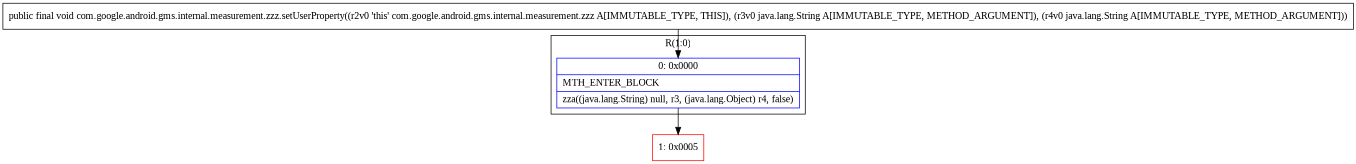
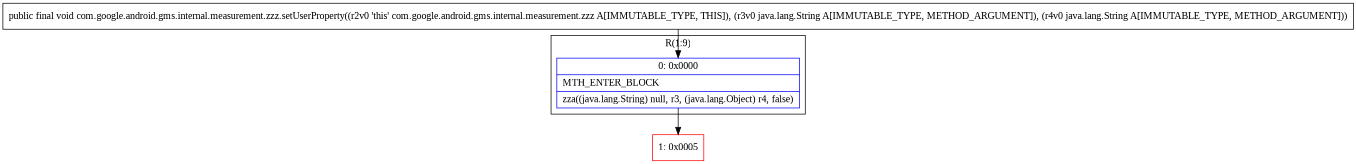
(678, 44) -> (678, 44)
